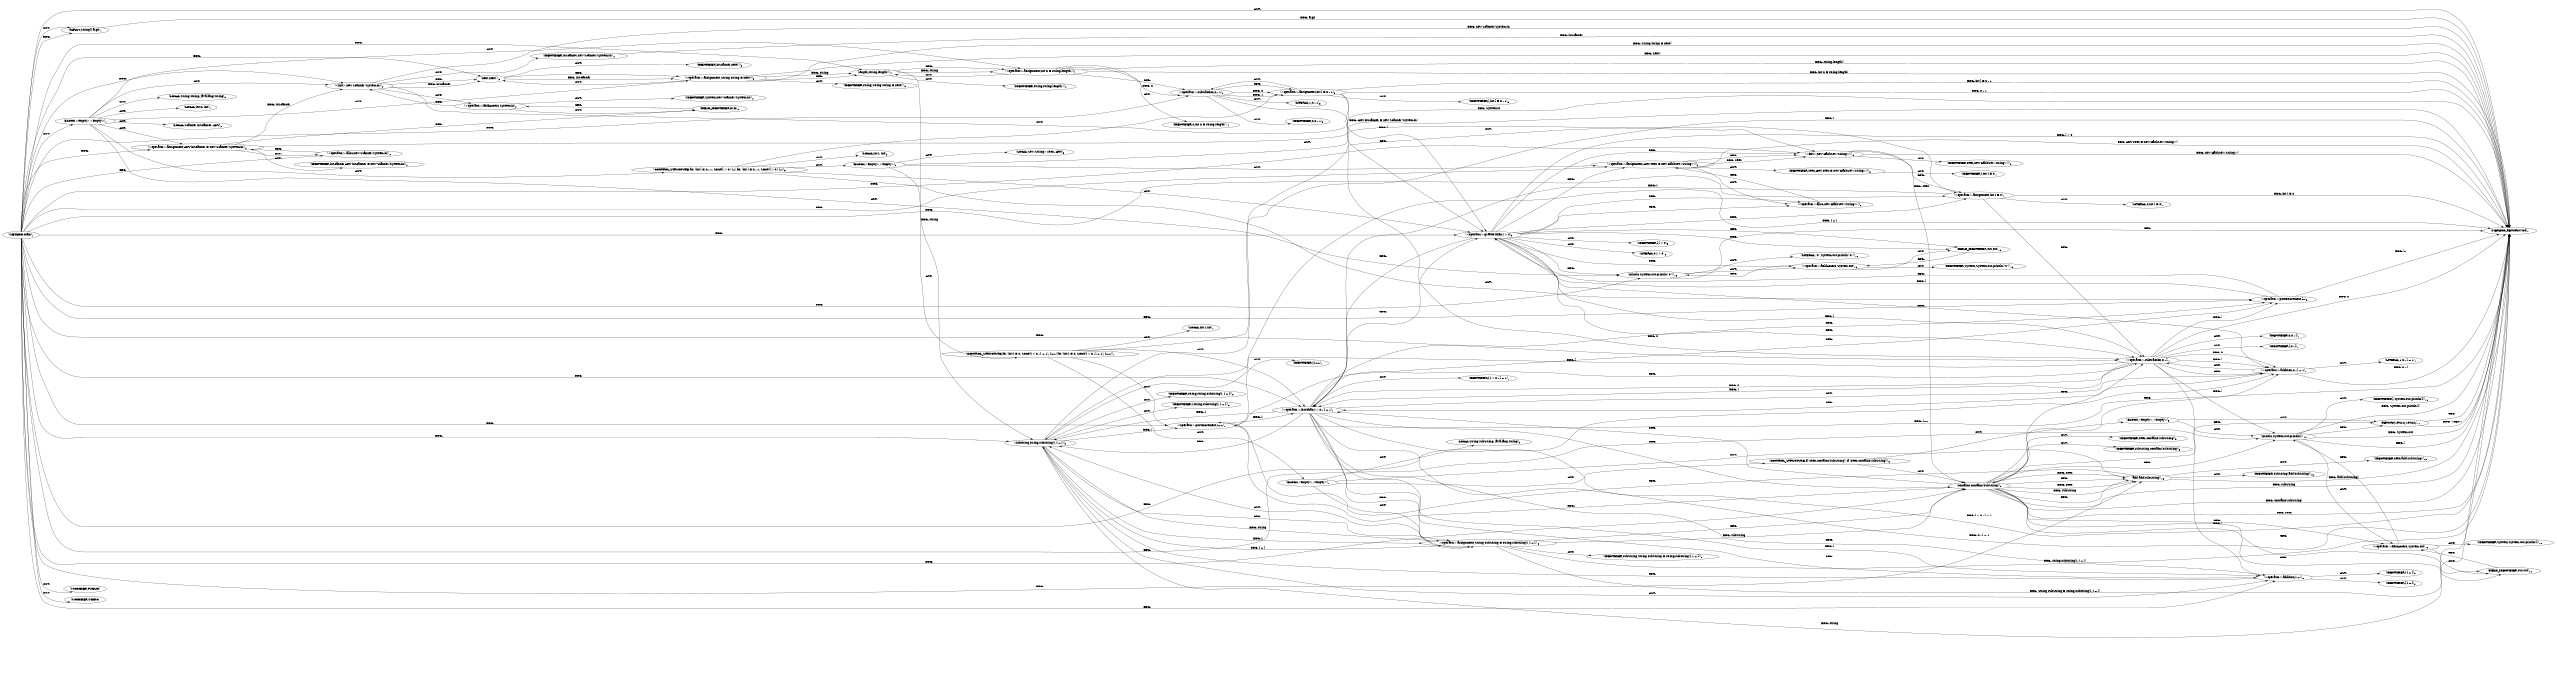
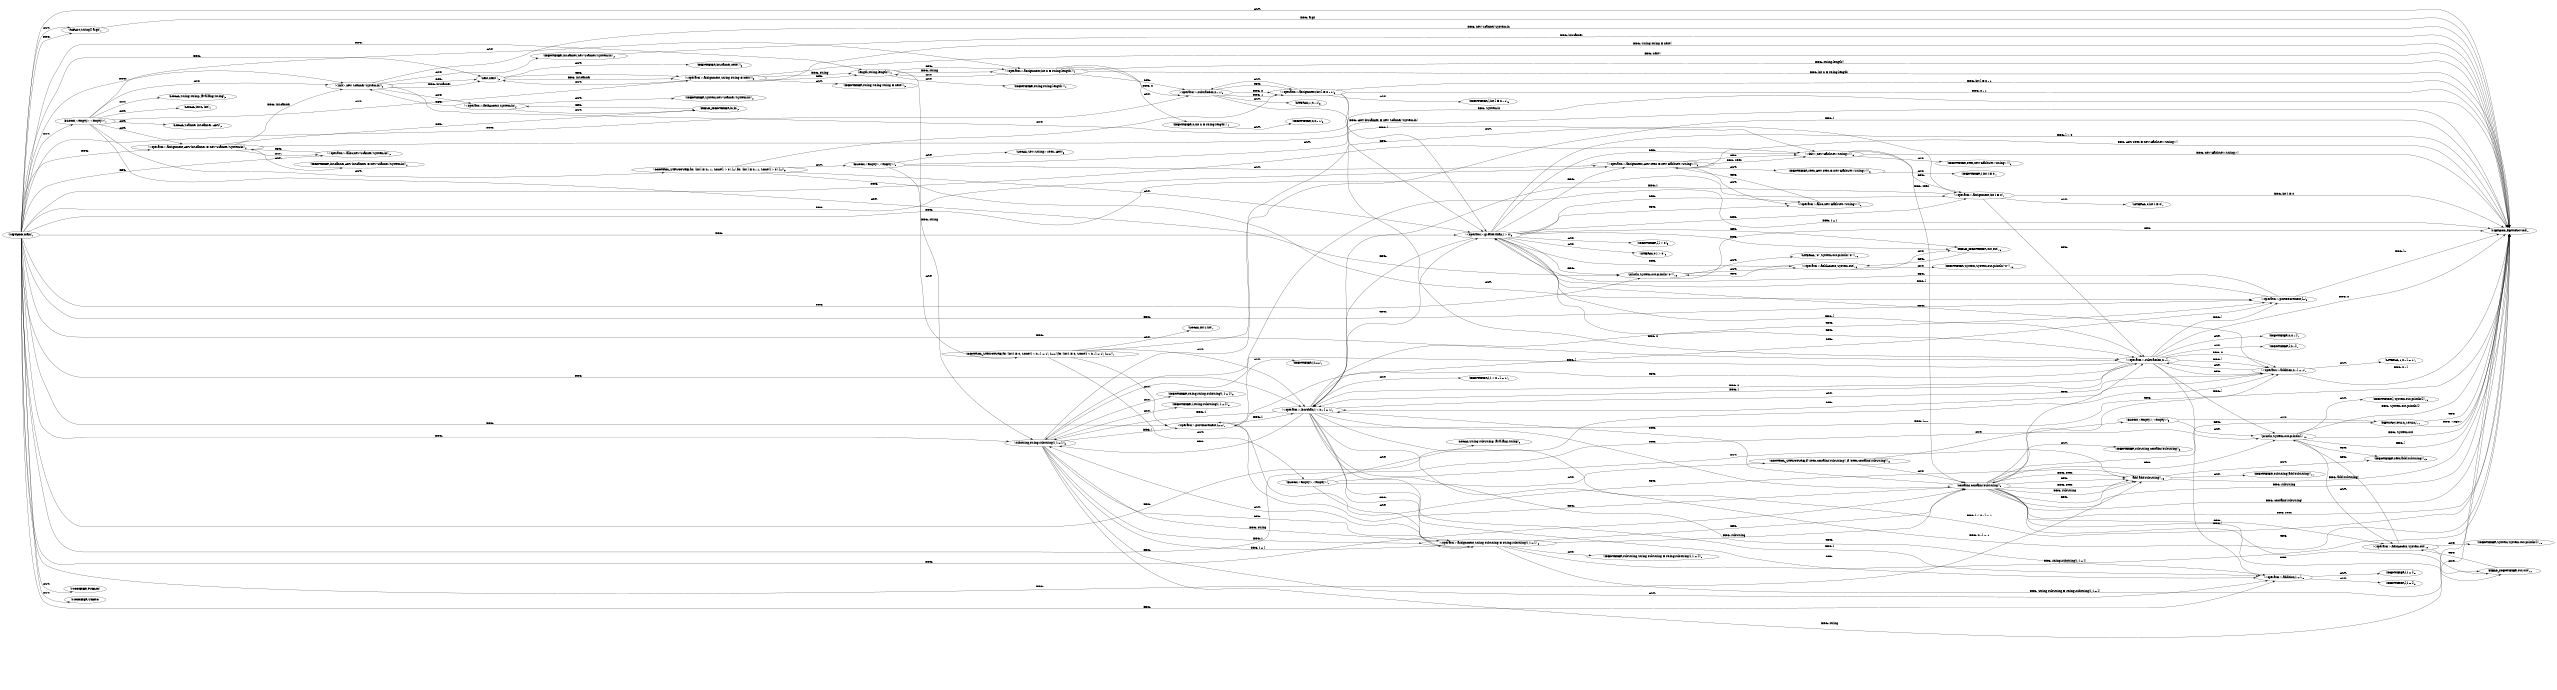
(1245, 119) -> (1259, 129)
(875, 154) -> none
(2345, 431) -> (2334, 450)
(2148, 439) -> none
(2313, 474) -> (2313, 474)
(1629, 576) -> none
